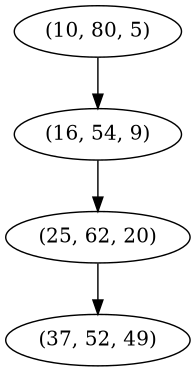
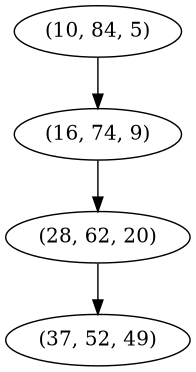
(98, 31) -> (98, 31)
(98, 134) -> (98, 134)
(98, 237) -> (98, 237)
